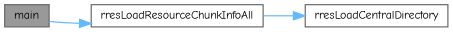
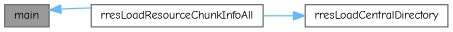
(64, 23) -> (76, 8)
